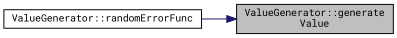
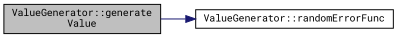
(214, 19) -> (173, 19)
